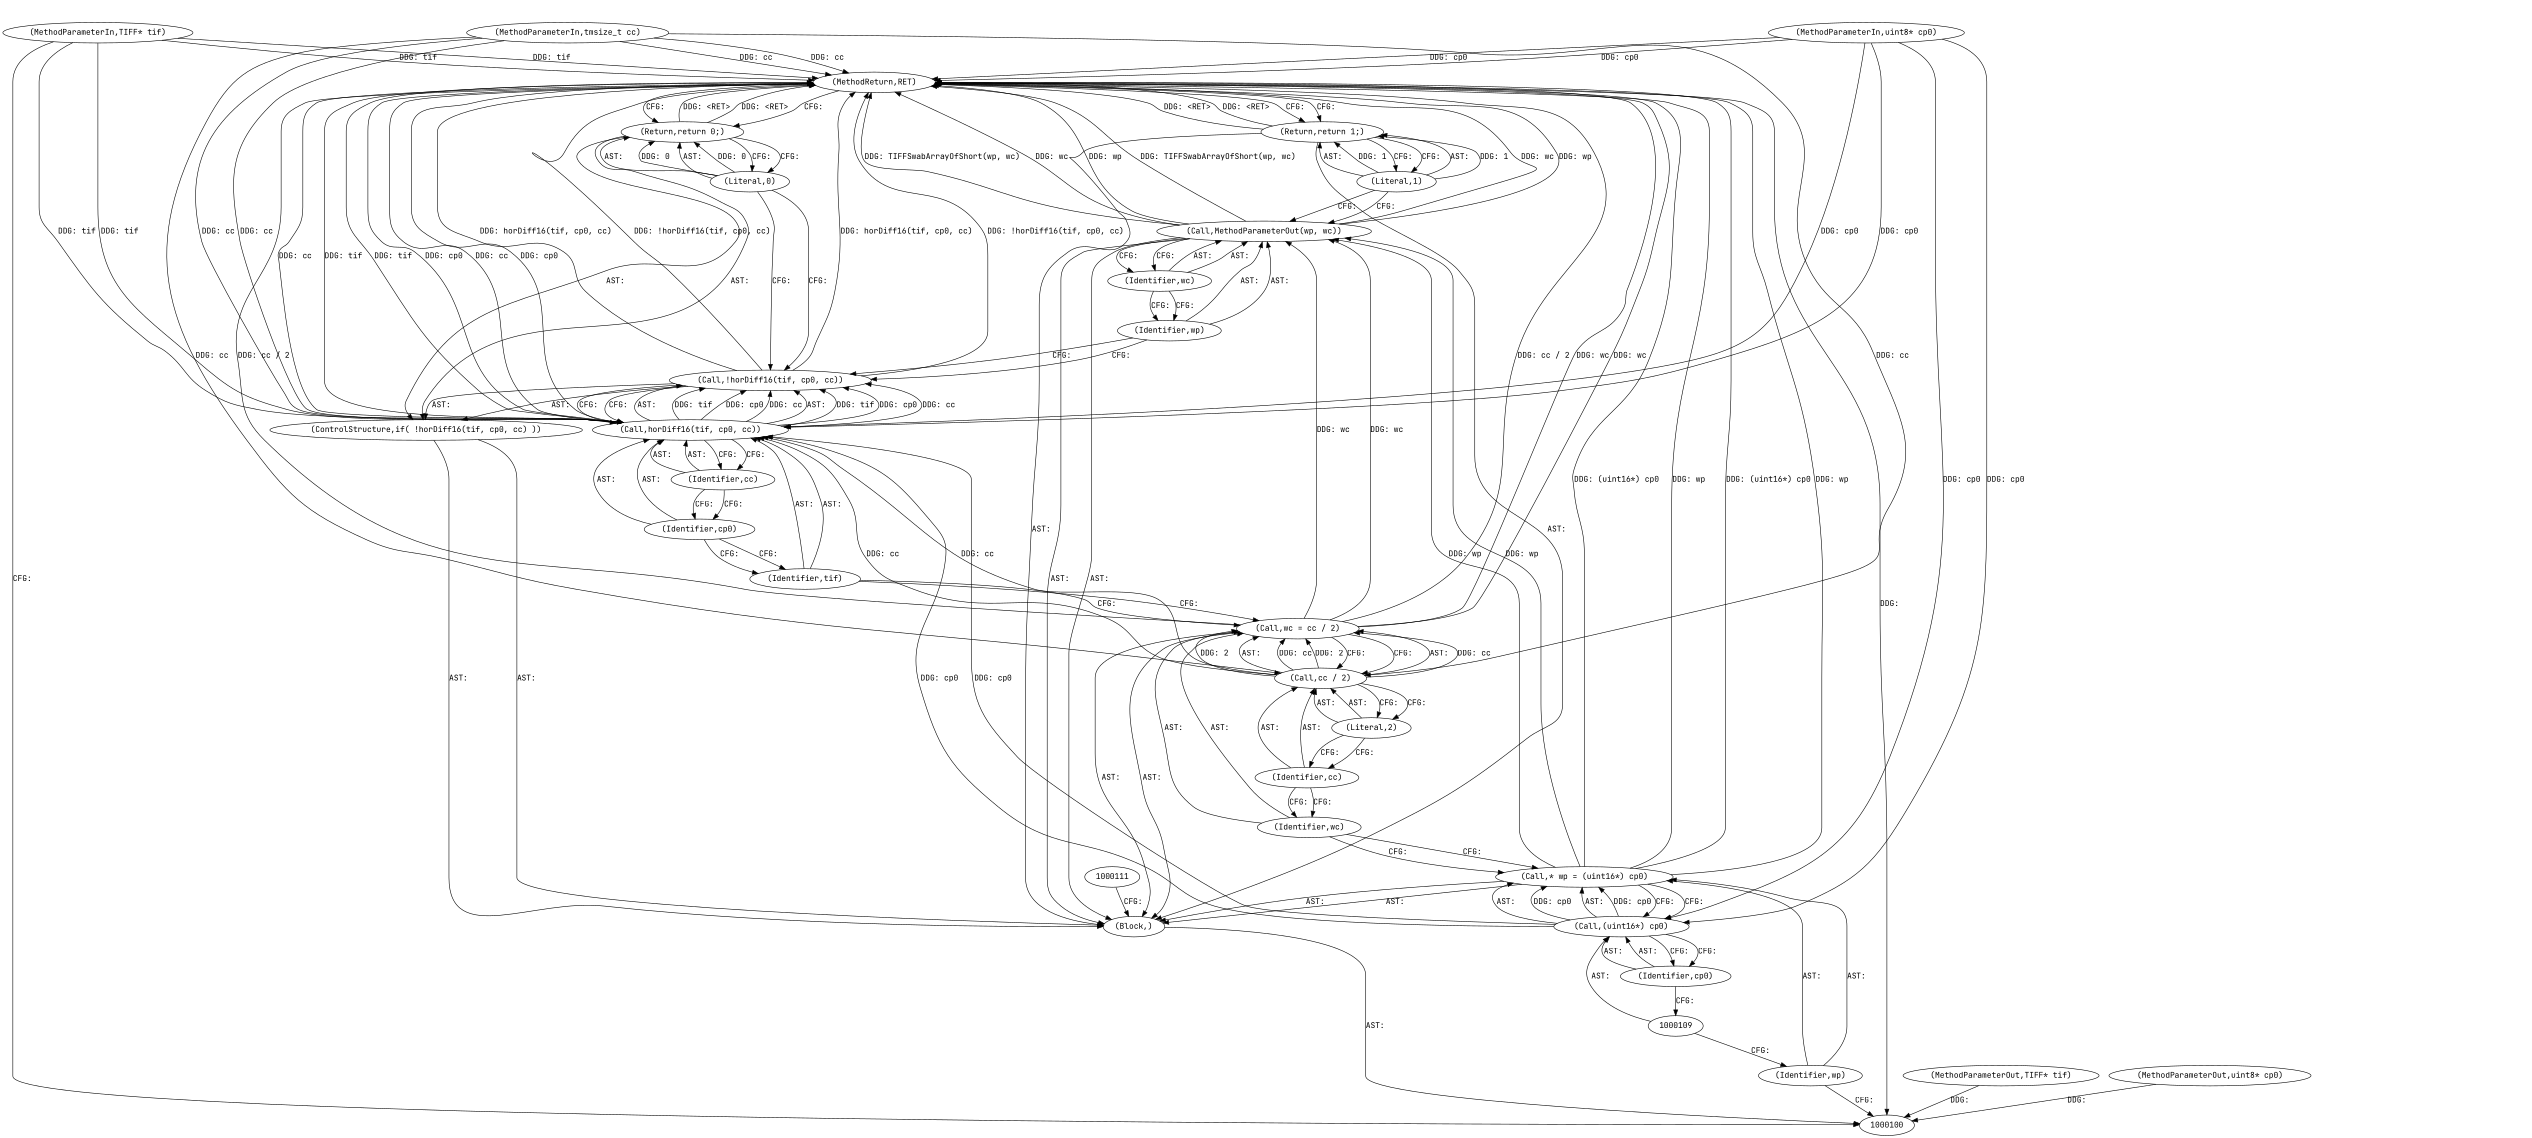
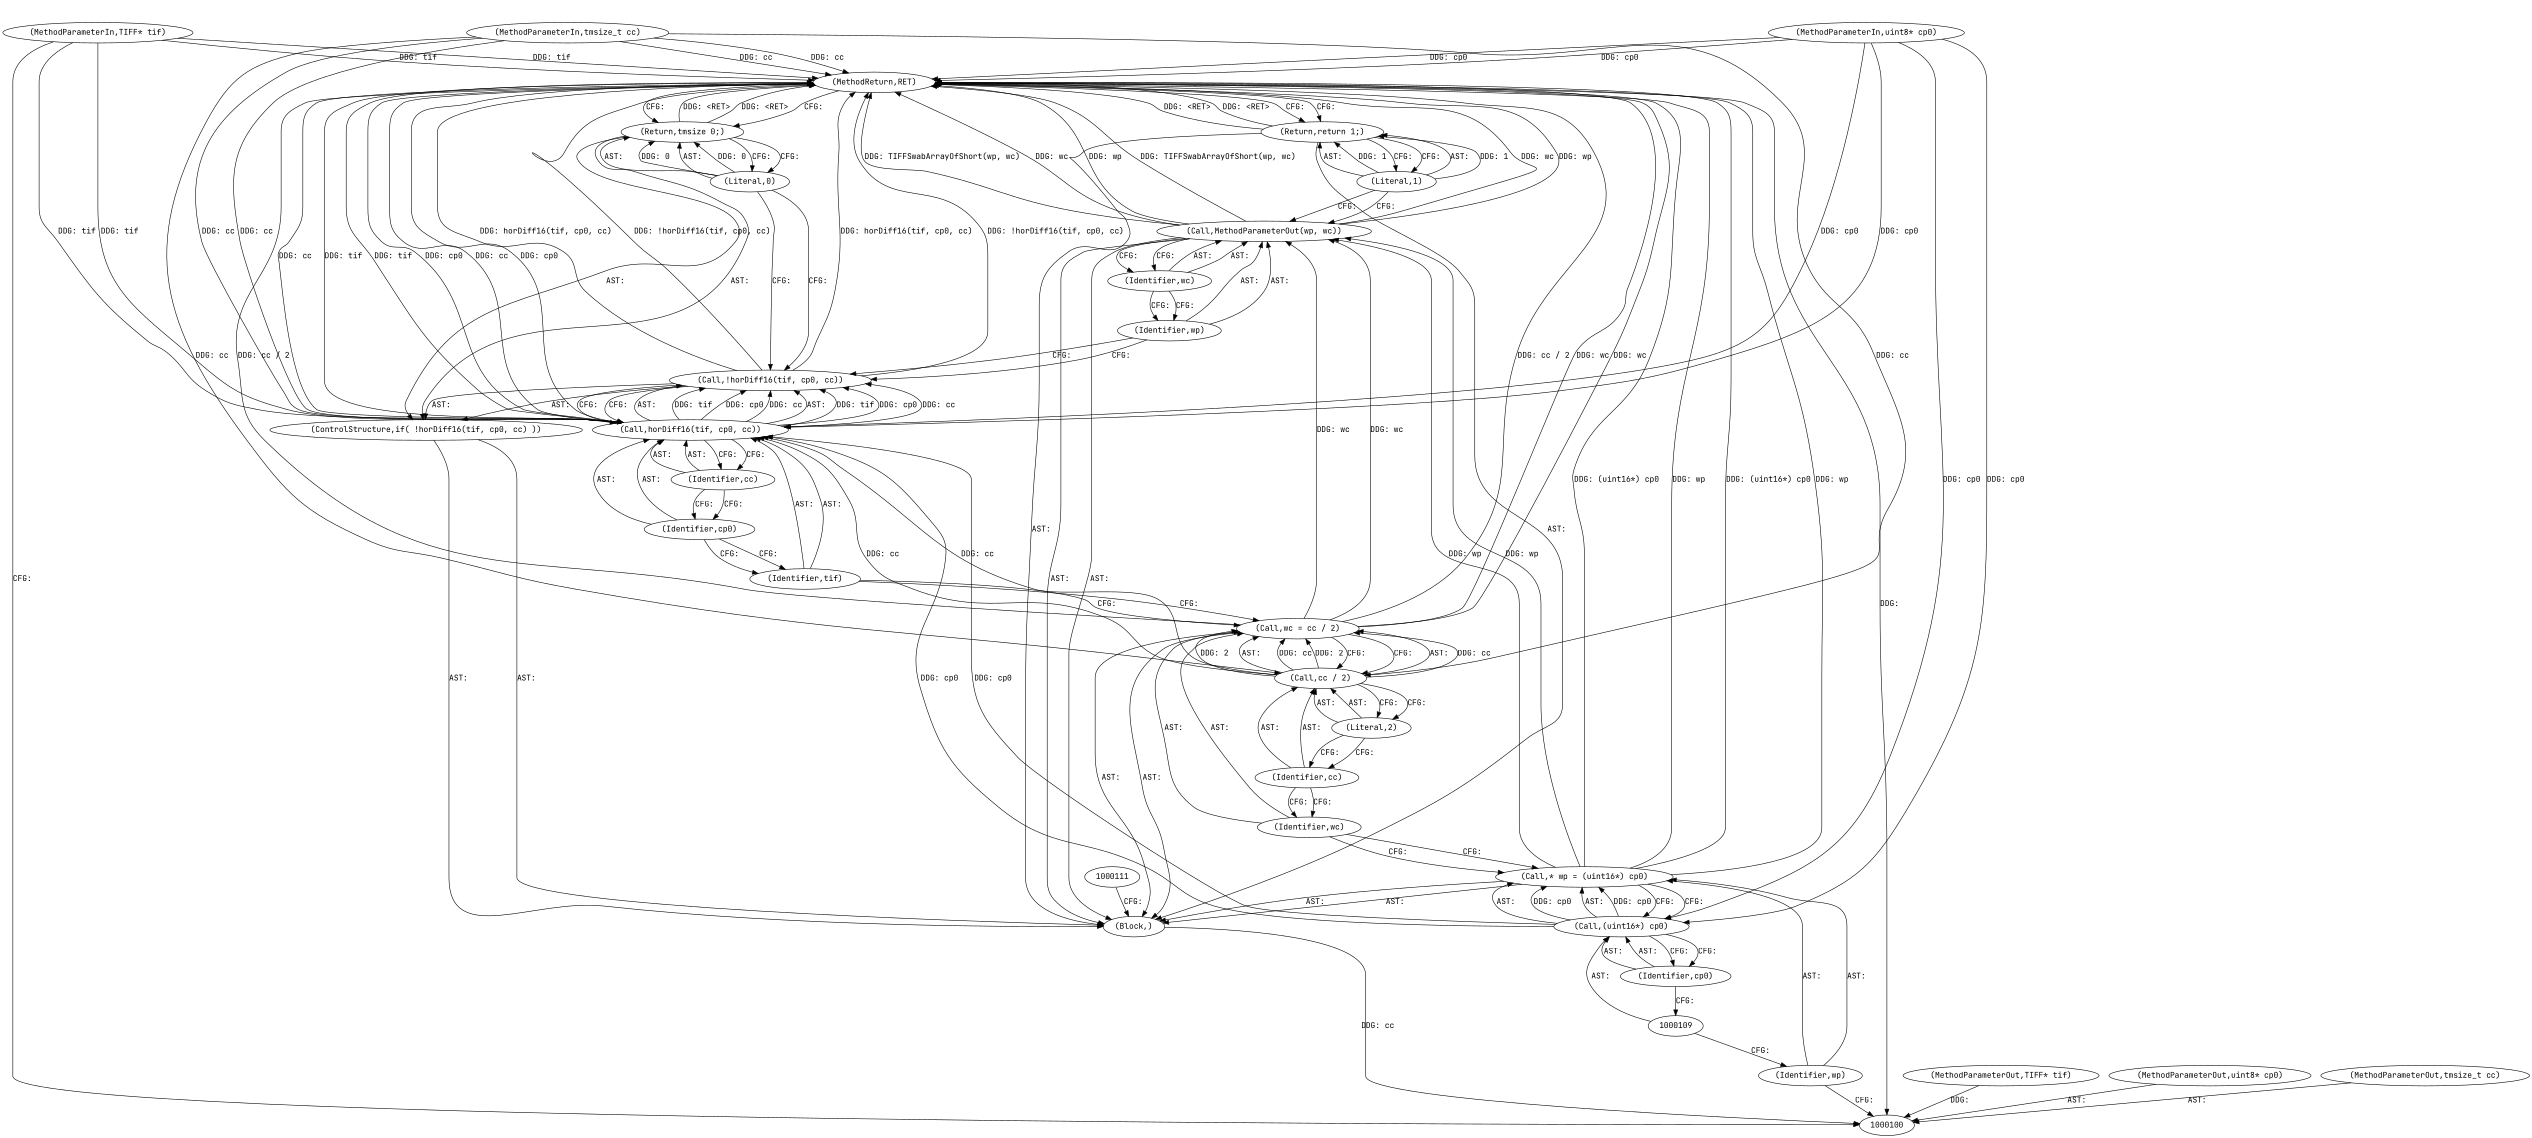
(682, 132) -> (682, 132)
(1378, 1026) -> (1378, 1026)
none -> (2425, 1076)
(2079, 1100) -> (2079, 1100)
